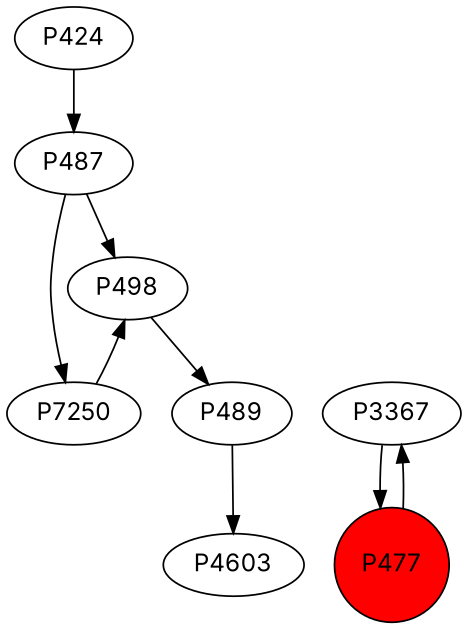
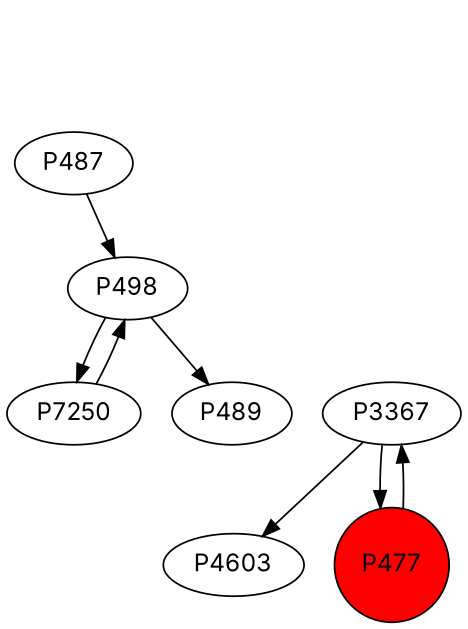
(74, 38) -> none
(51, 280) -> (94, 341)
(233, 480) -> (319, 483)
